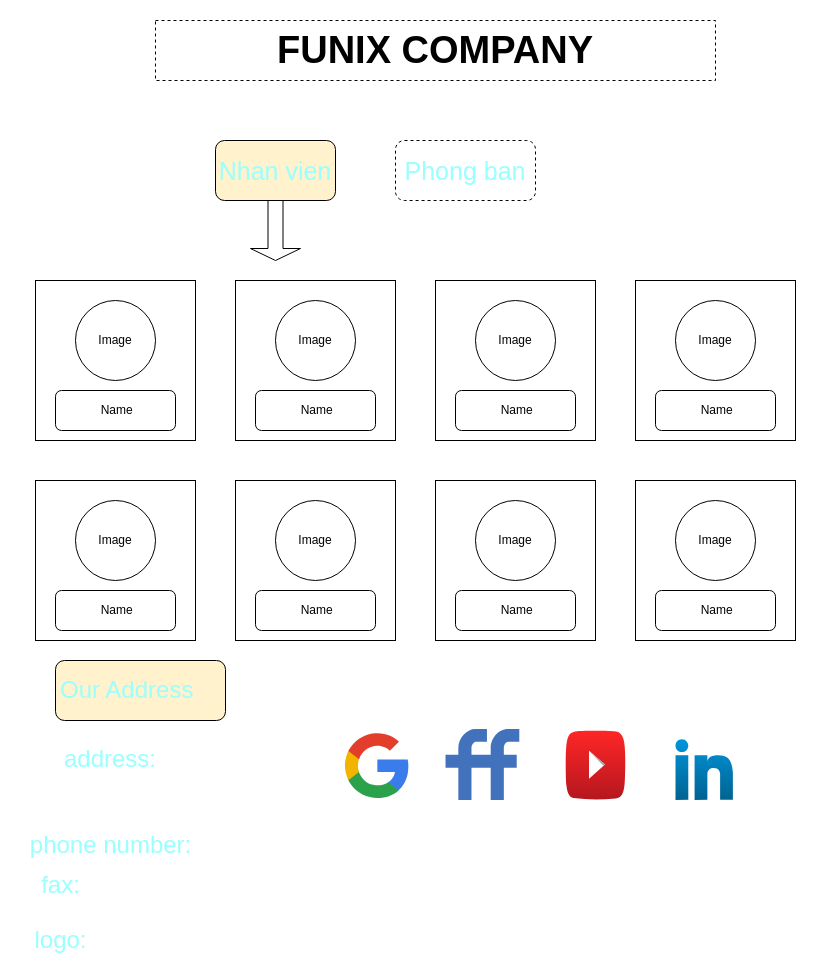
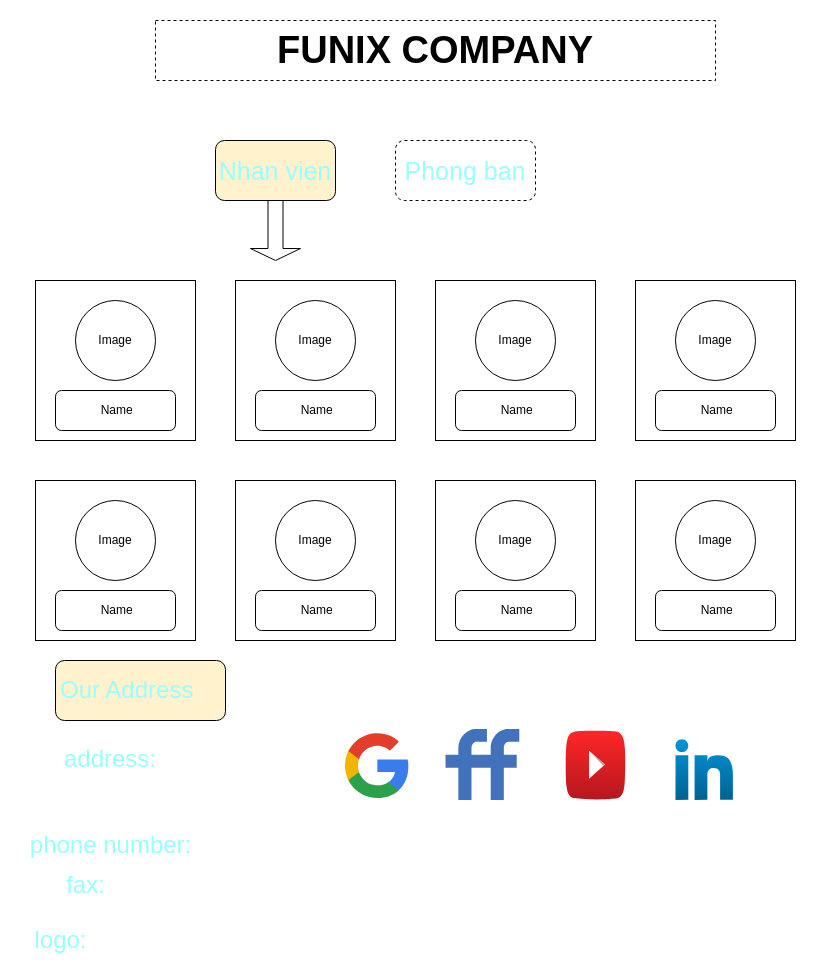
(61, 886) -> (86, 886)
